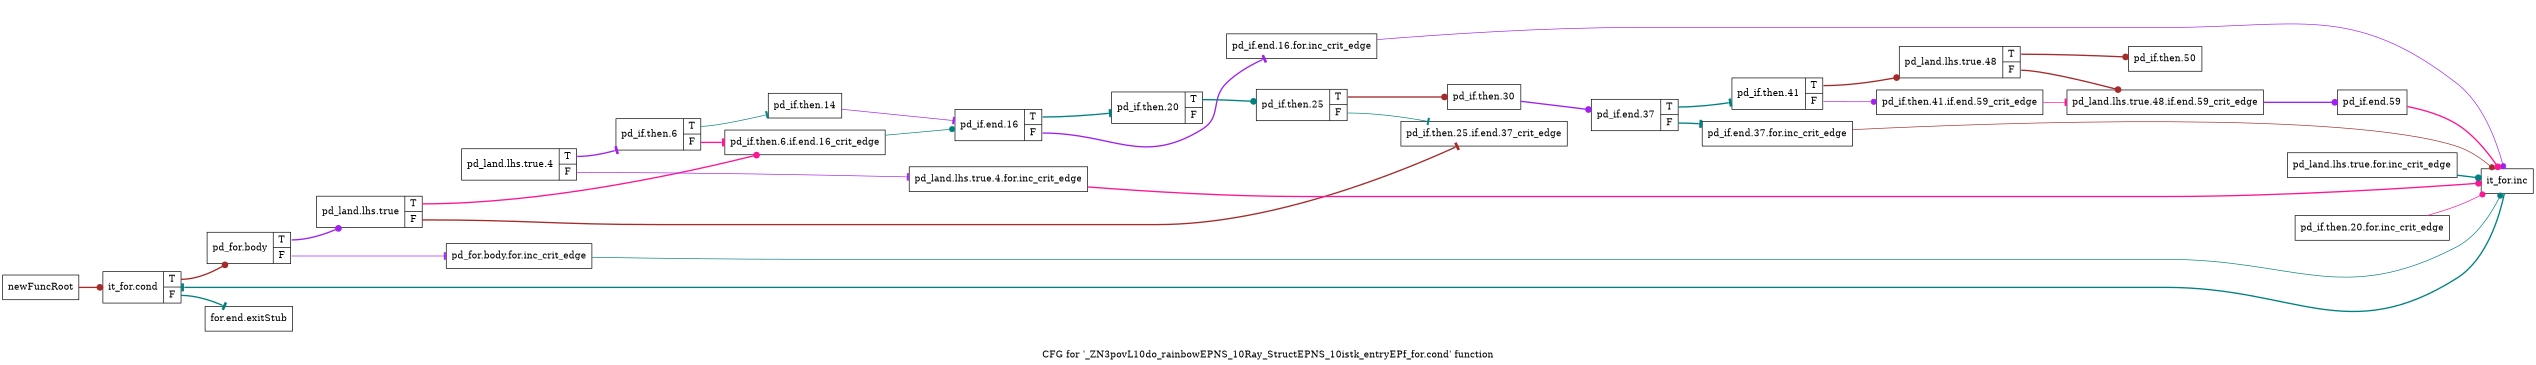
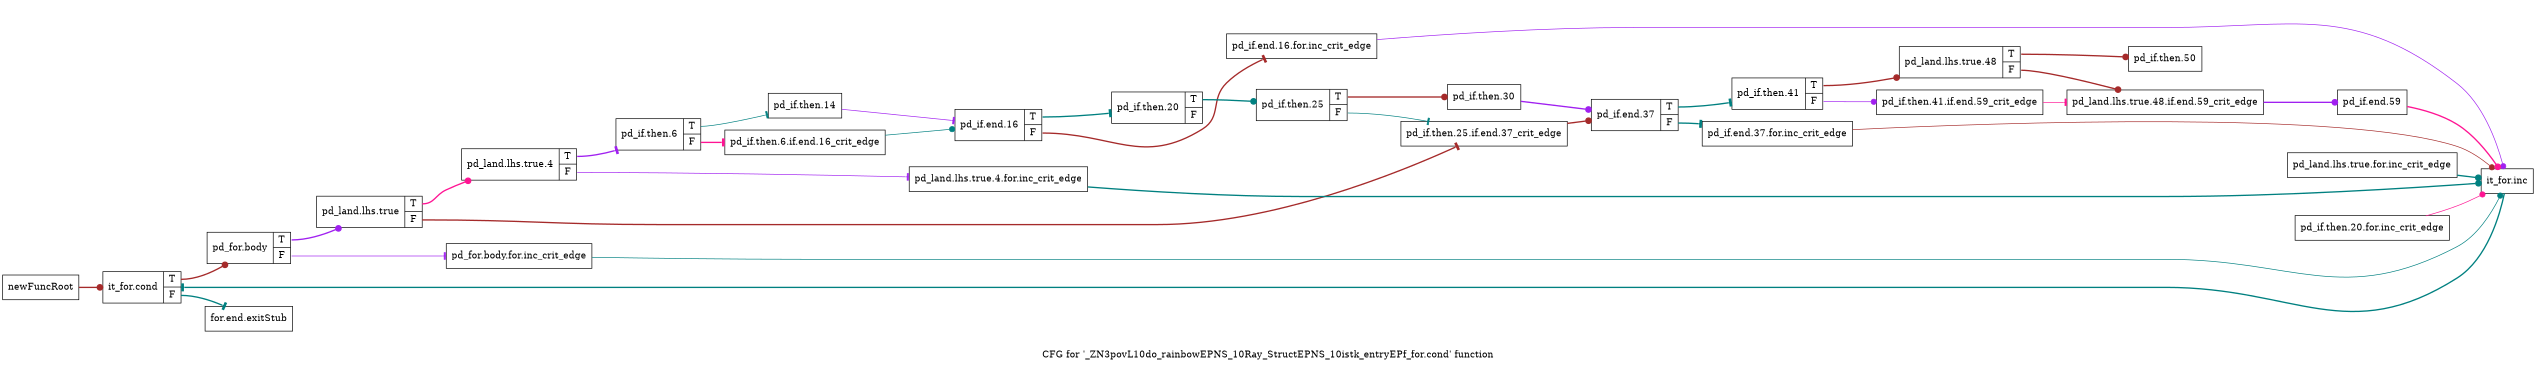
none -> (1577, 122)
(1171, 143) -> (1171, 143)
(589, 189) -> (443, 192)
(1782, 197) -> (1782, 197)
